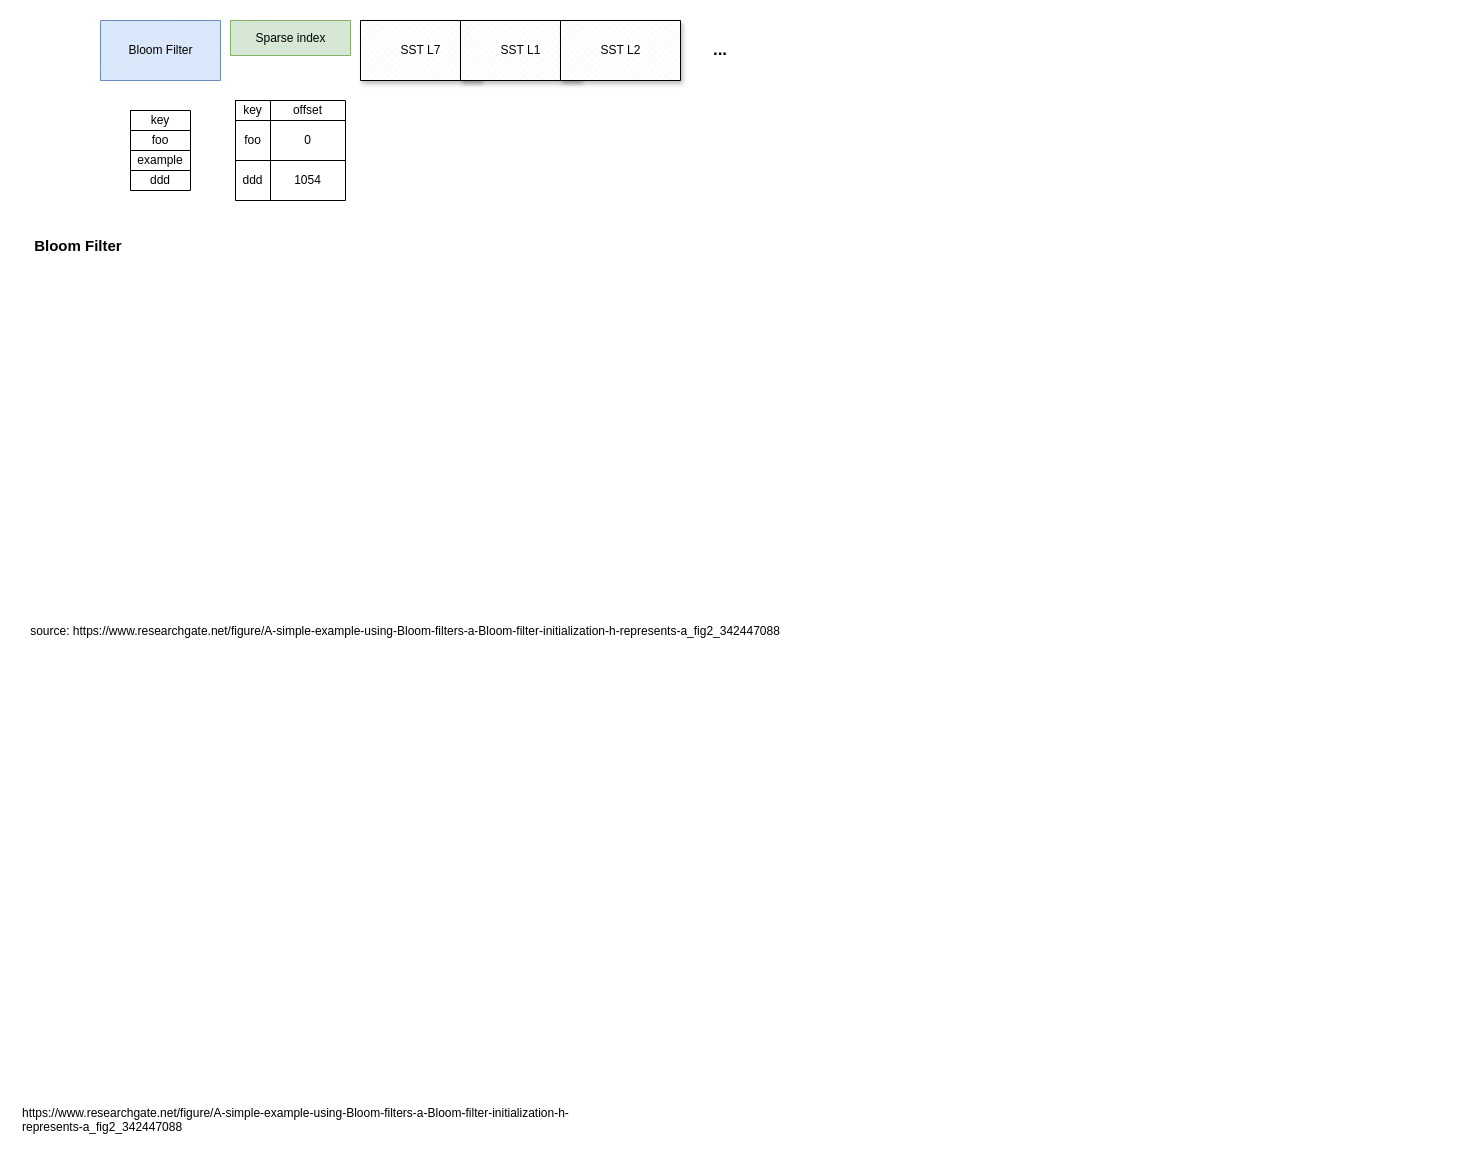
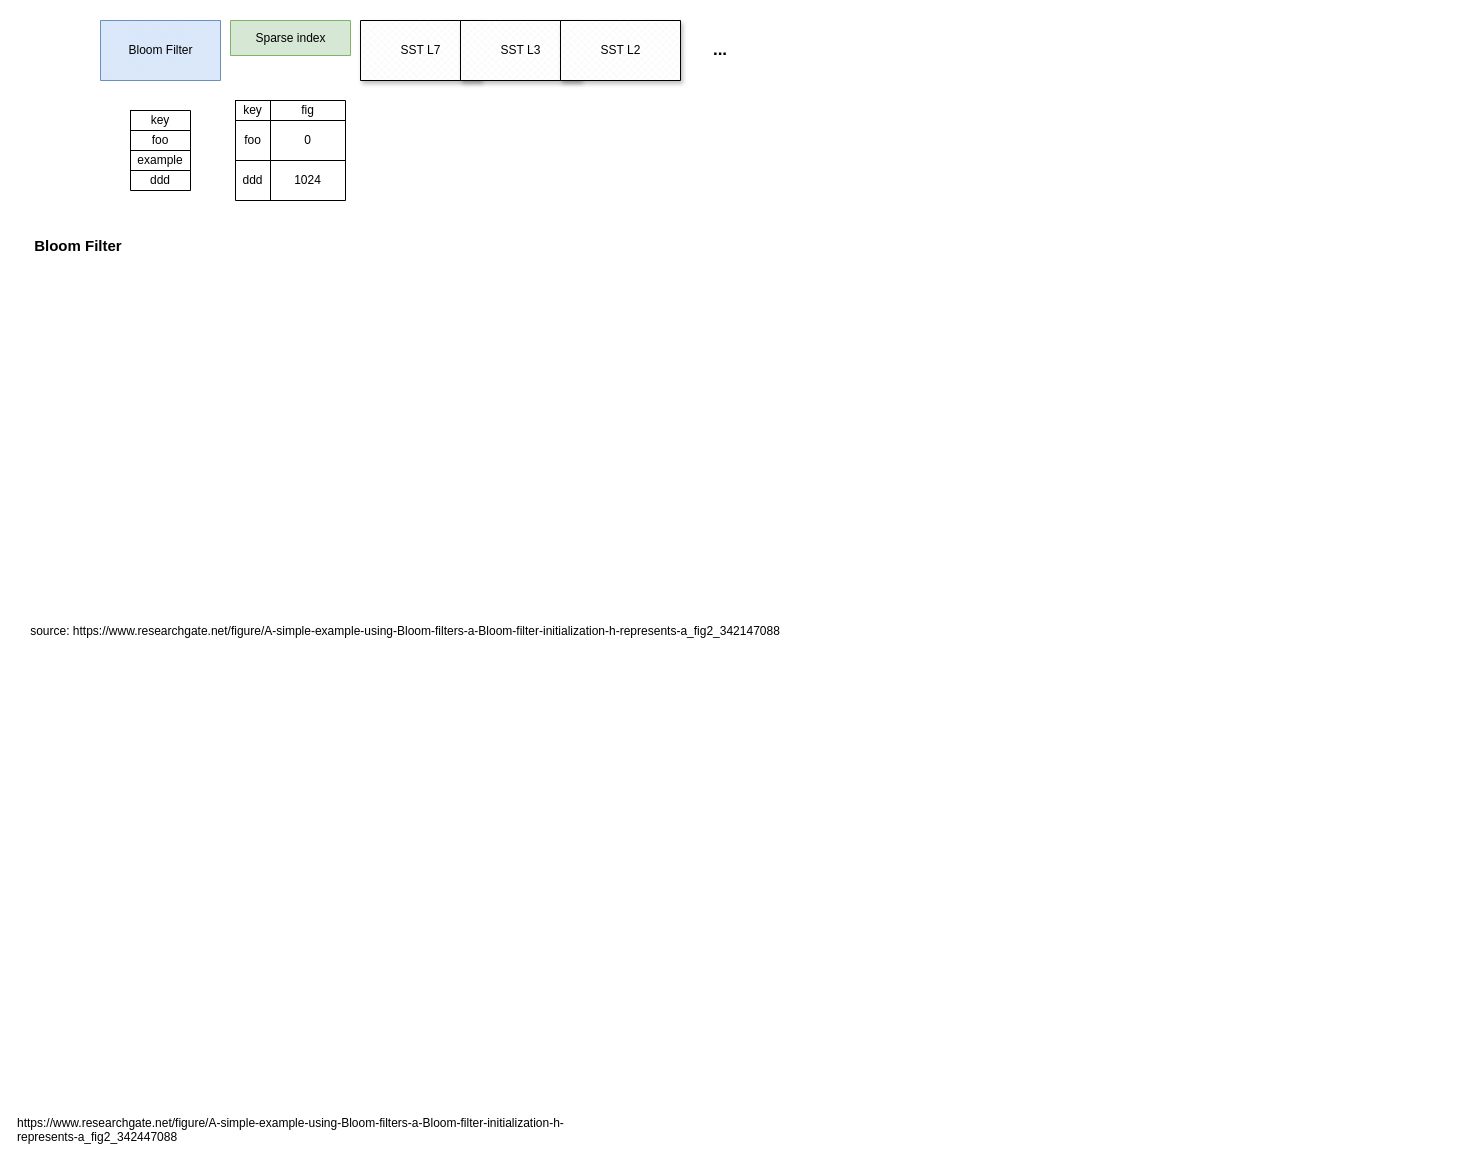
(521, 51) -> (521, 51)
(308, 111) -> (308, 111)
(308, 181) -> (308, 181)
(406, 632) -> (406, 632)
(301, 1125) -> (296, 1135)
